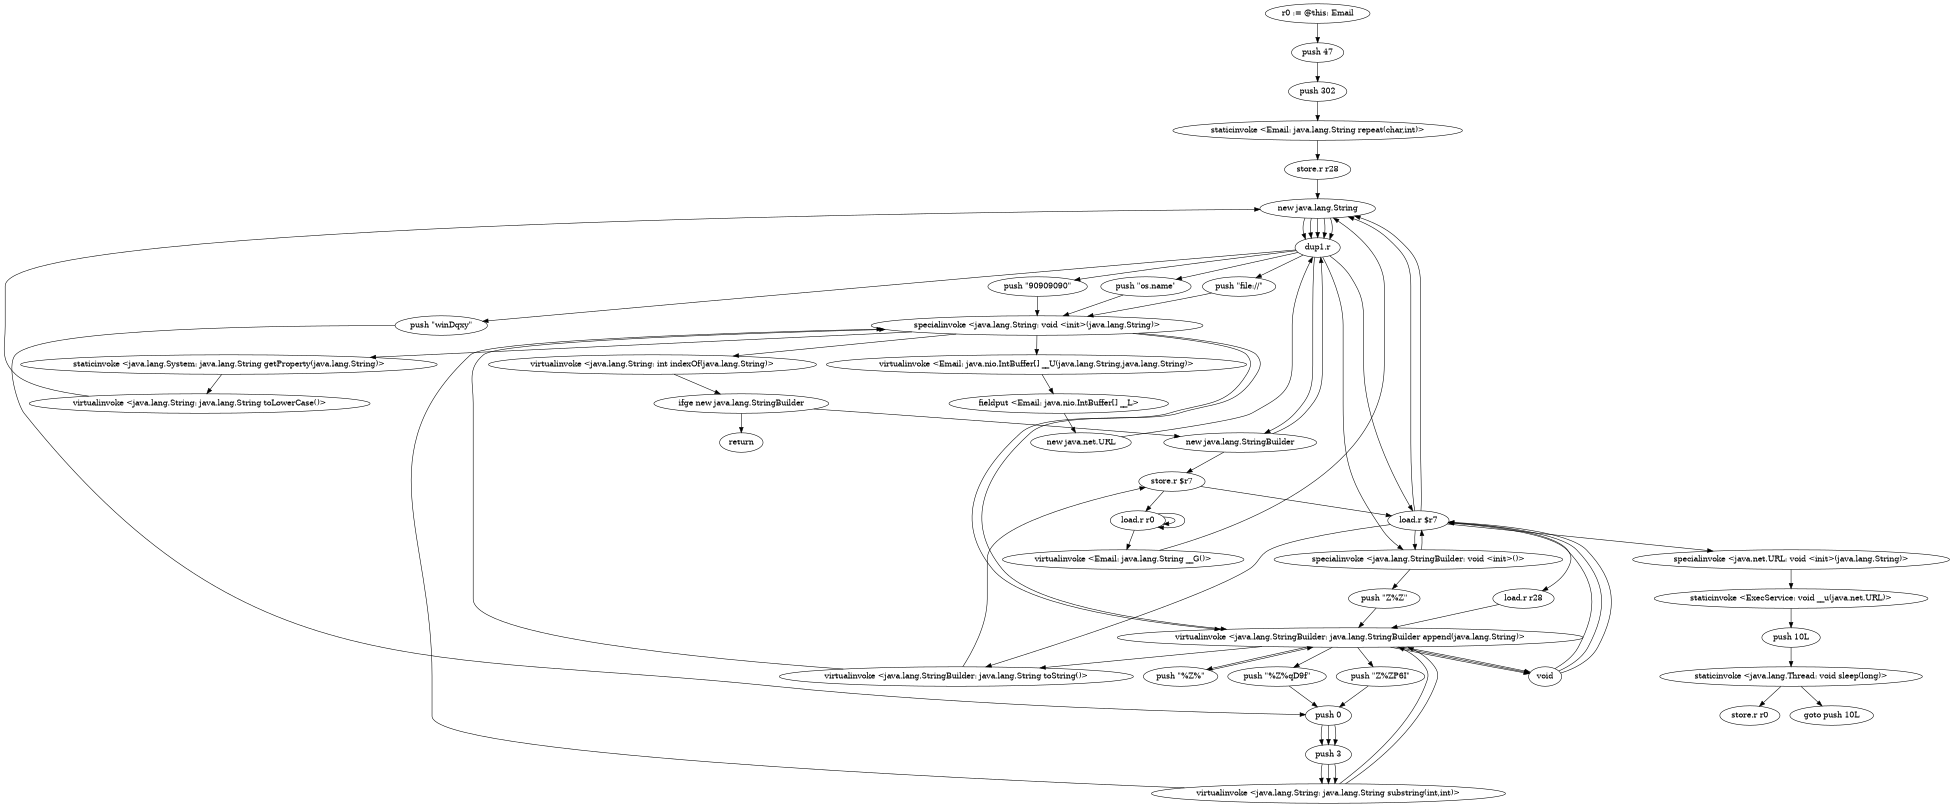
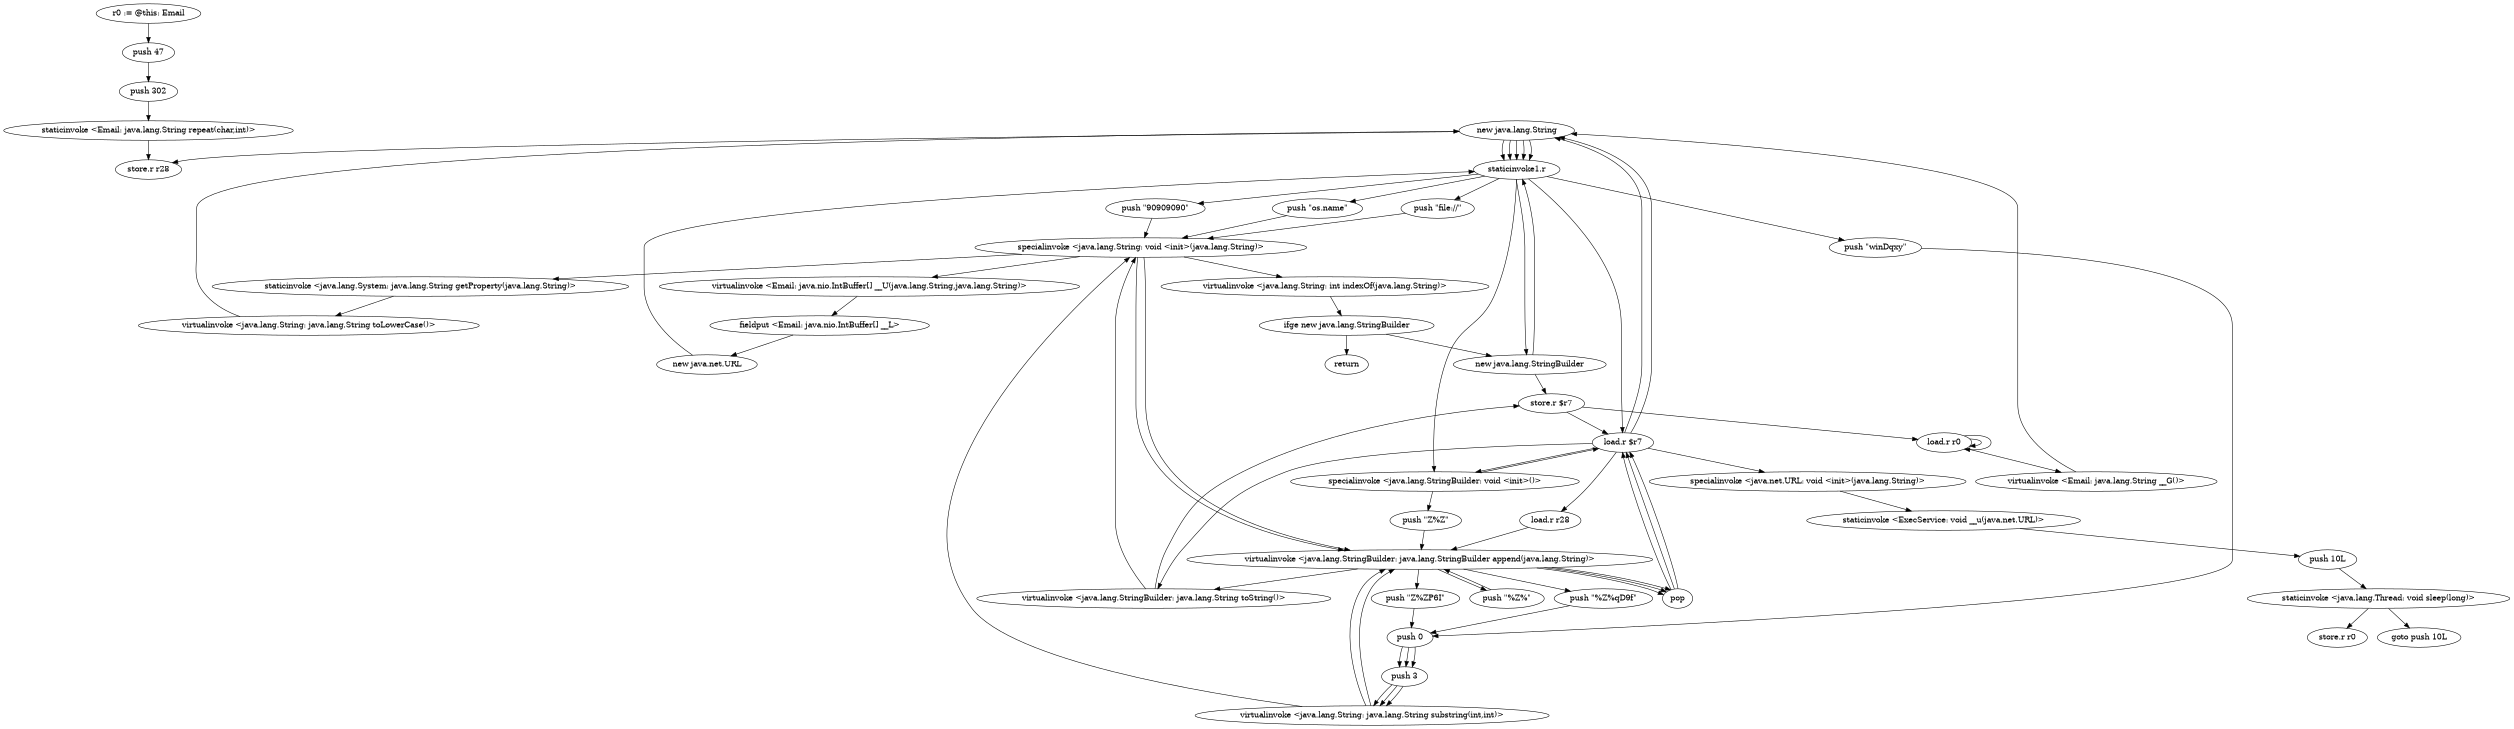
(1318, 186) -> (818, 140)
(1318, 248) -> (1517, 170)
(1545, 677) -> (1678, 599)
